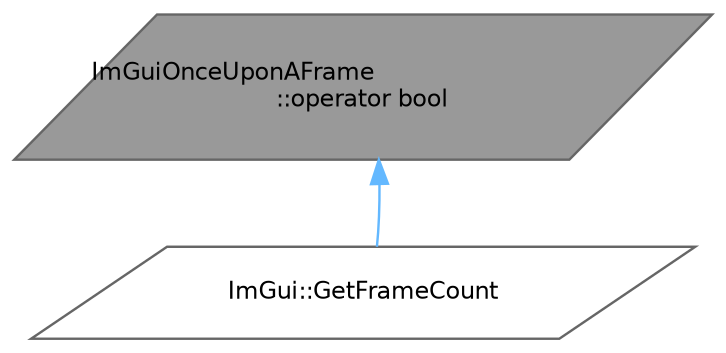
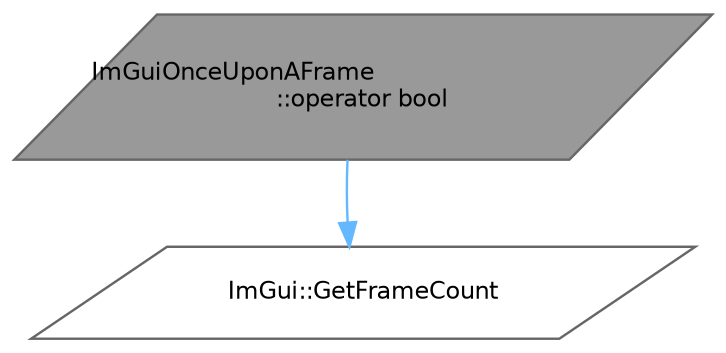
(379, 215) -> (347, 191)
